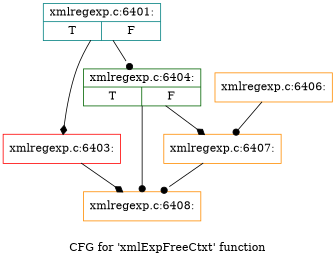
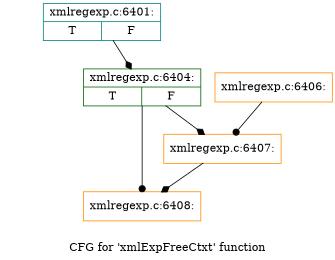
(119, 51) -> (119, 51)
(62, 149) -> none
(186, 175) -> (186, 175)
